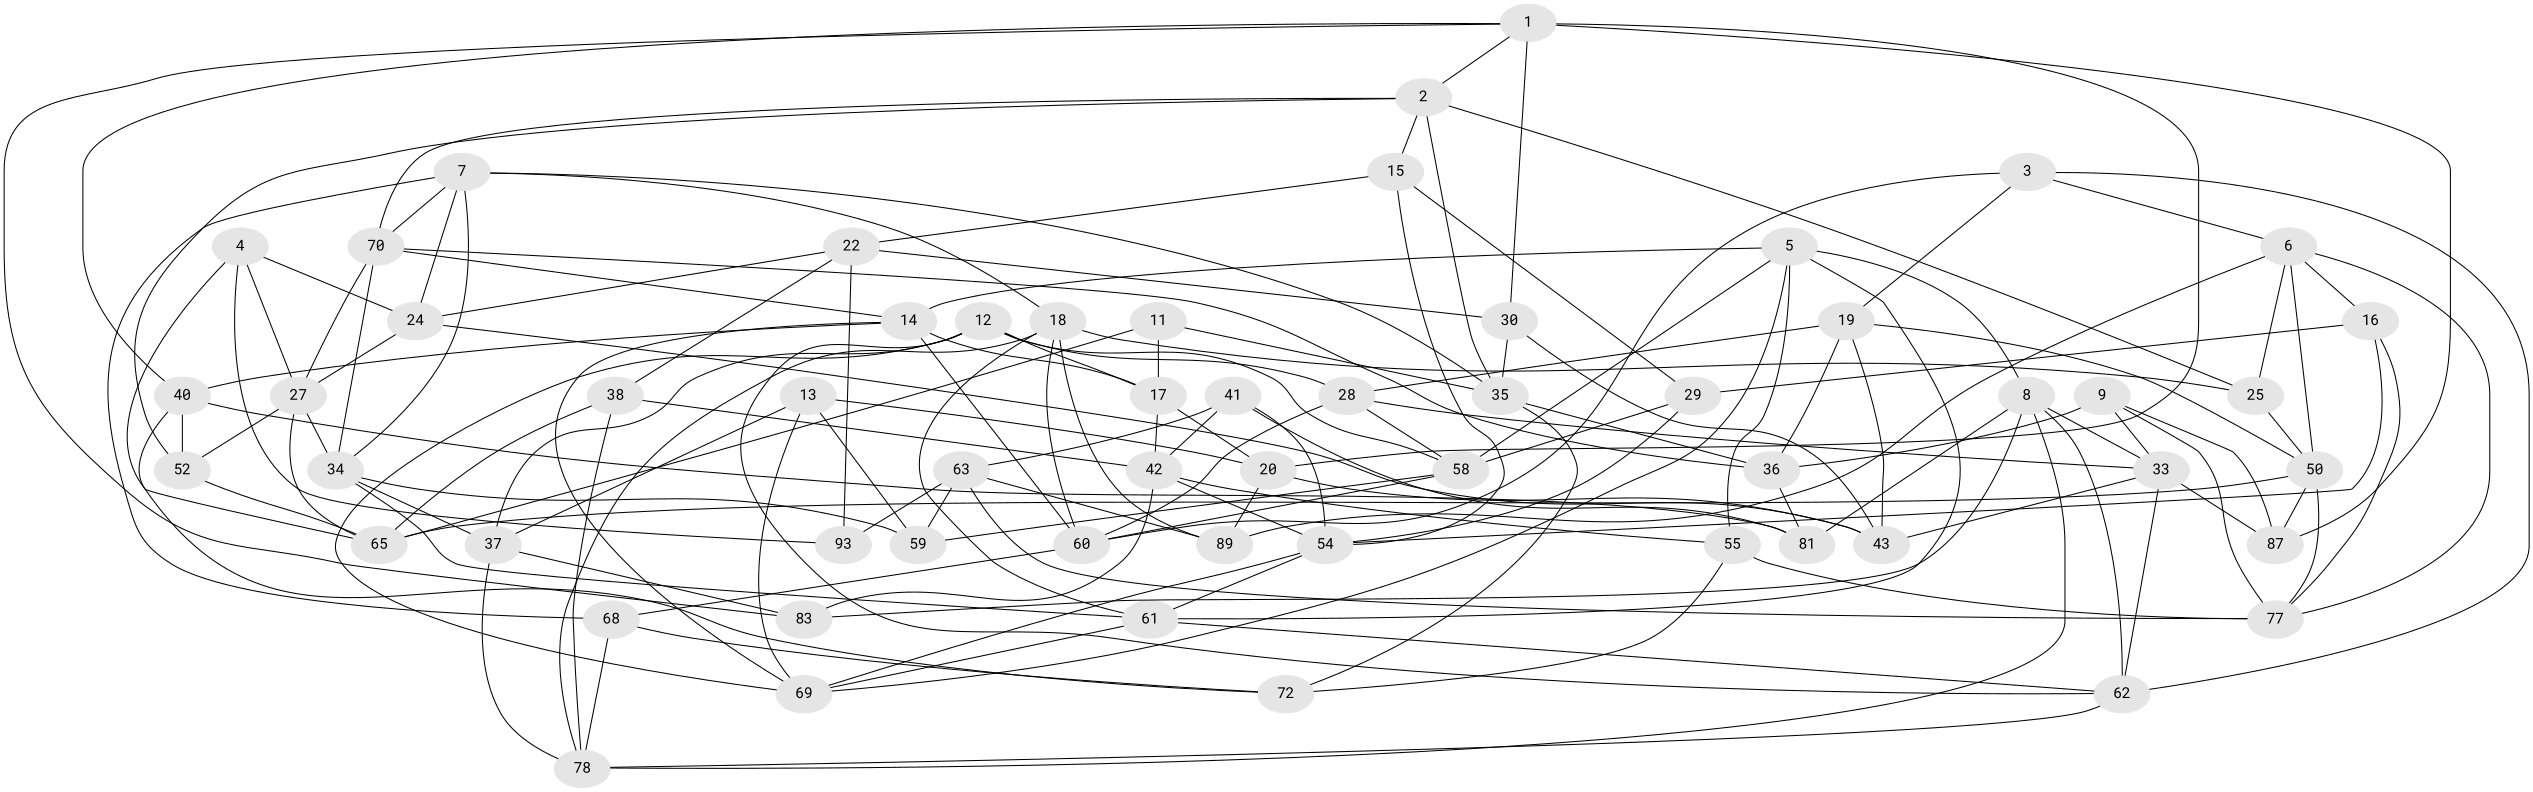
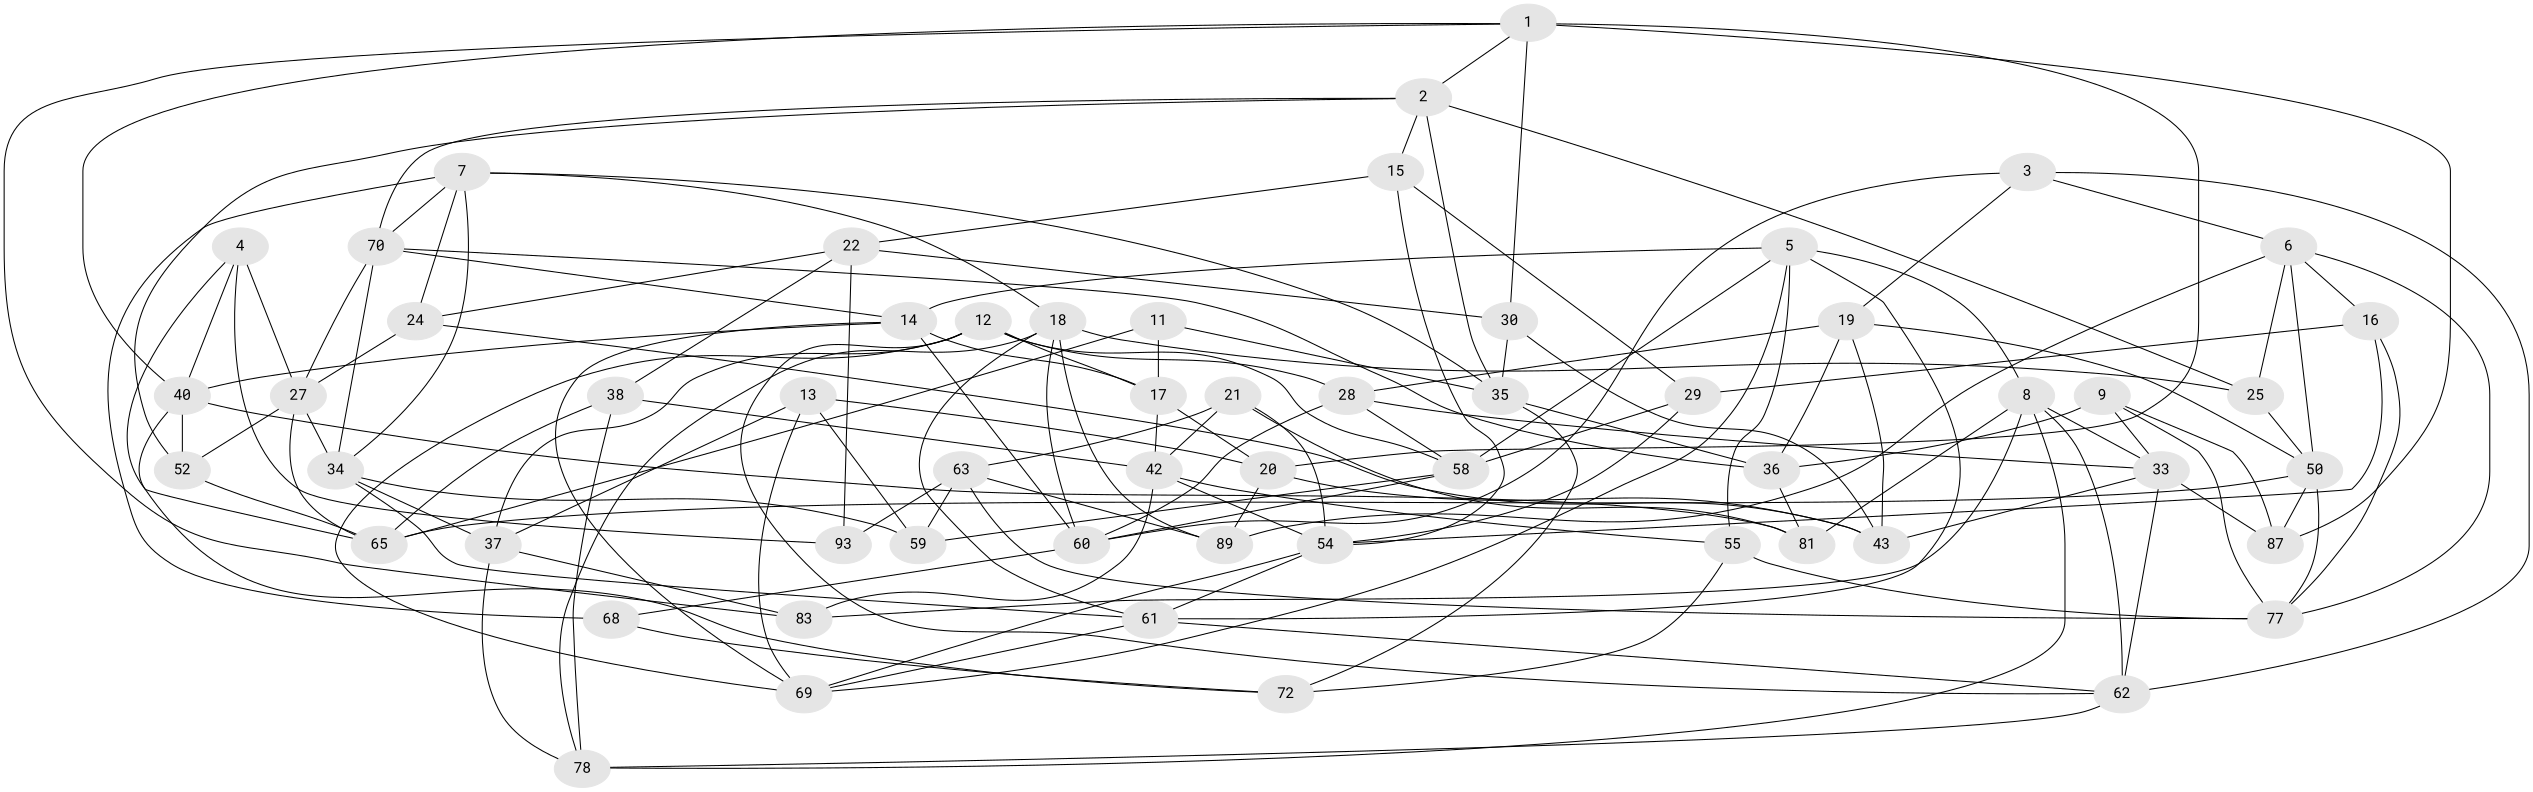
(328, 284) -> (211, 321)
(1233, 396) -> (1233, 396)
(597, 694) -> none
